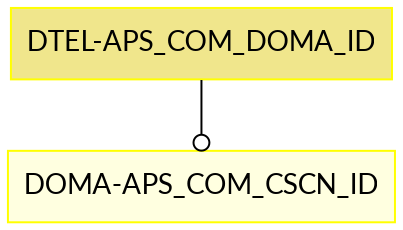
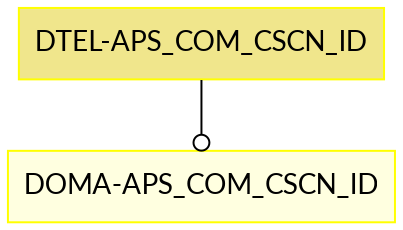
(201, 44) -> (201, 44)
